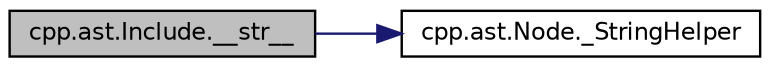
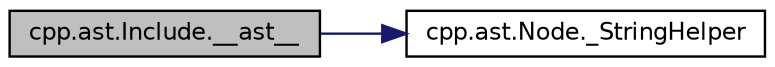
(162, 34) -> (165, 34)
